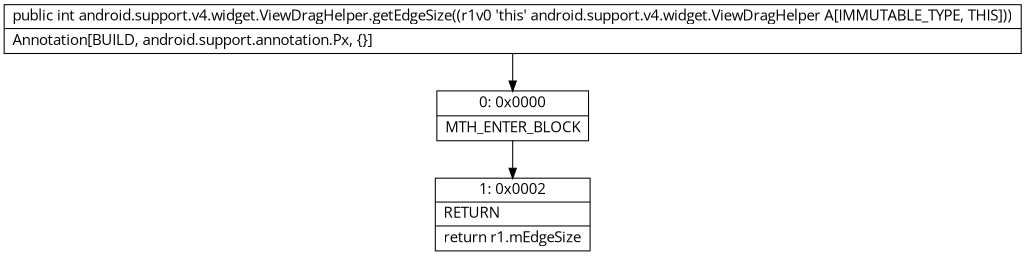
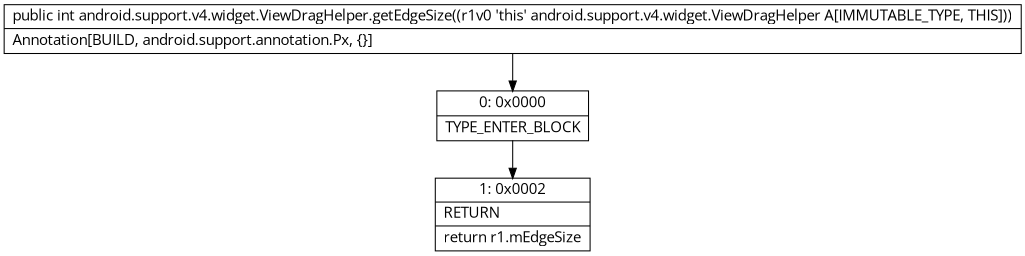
(513, 128) -> (513, 128)
